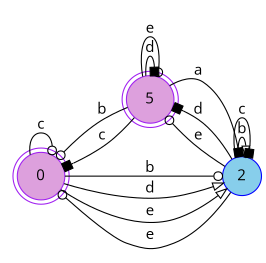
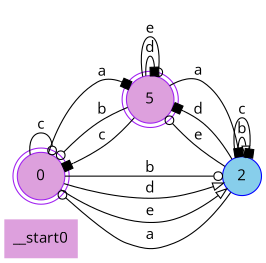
none -> (73, 104)
(150, 235) -> (150, 235)
none -> (41, 239)
